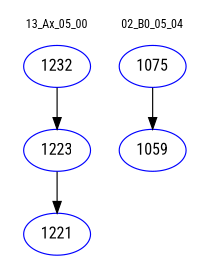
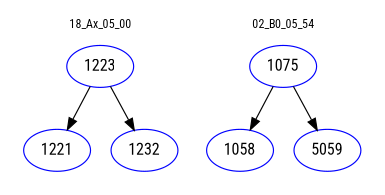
(57, 25) -> (101, 25)
(153, 25) -> (284, 25)
(57, 103) -> (120, 103)
(153, 150) -> (327, 150)
none -> (240, 150)
